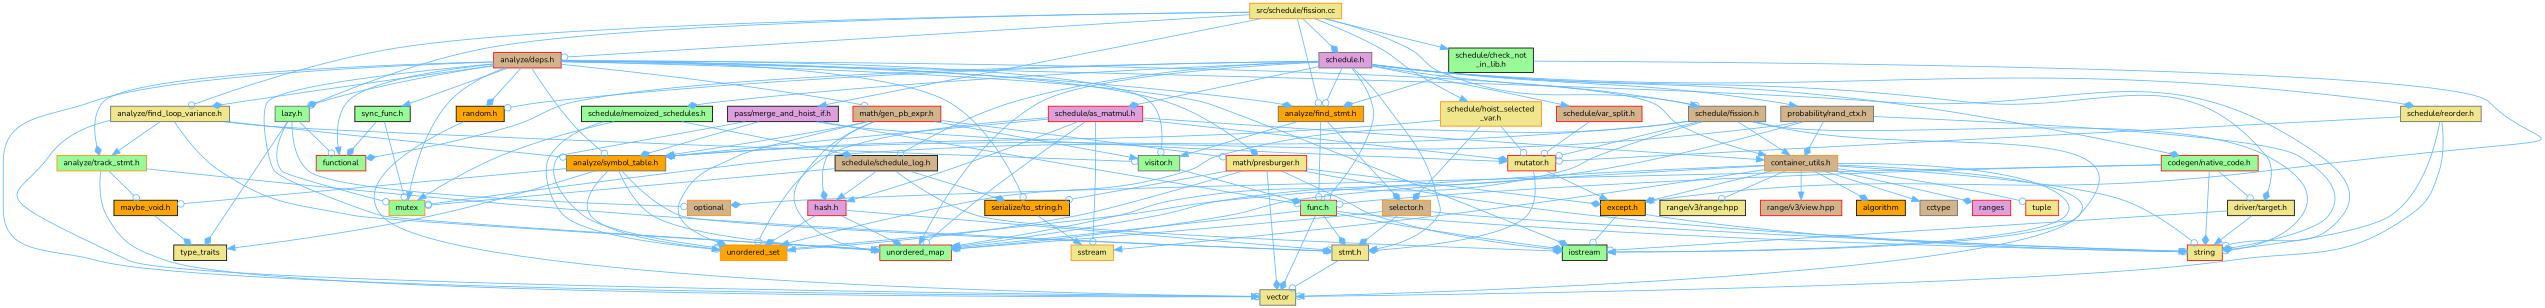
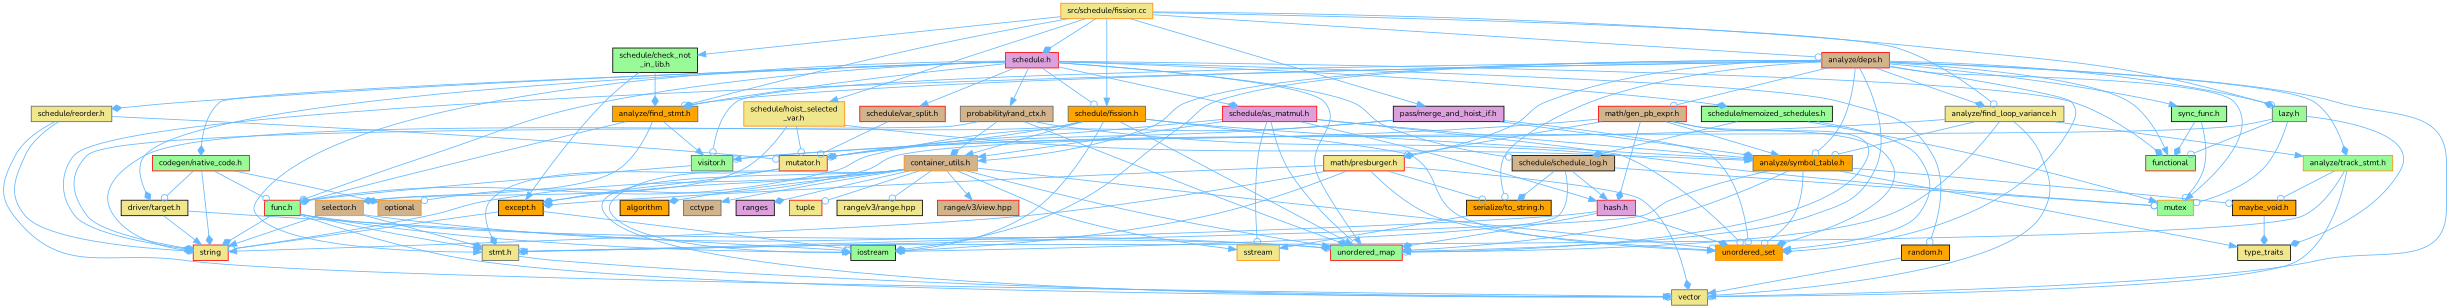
(1345, 60) -> (1032, 60)
(507, 83) -> (2048, 159)
(1727, 114) -> (1107, 114)
(1992, 208) -> (755, 208)
